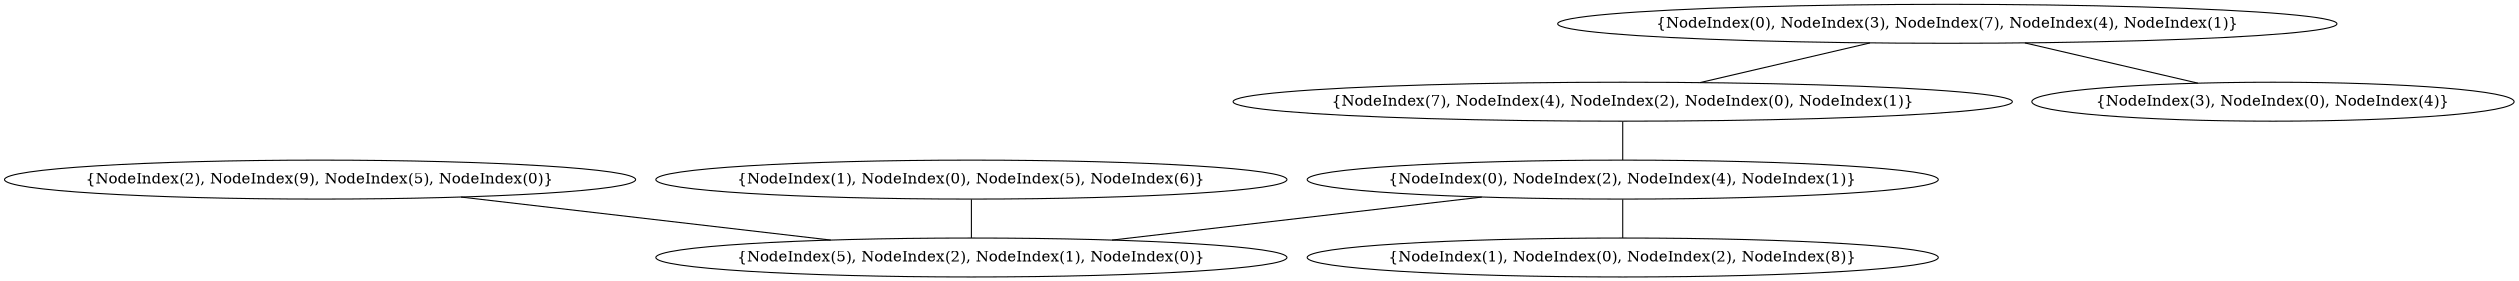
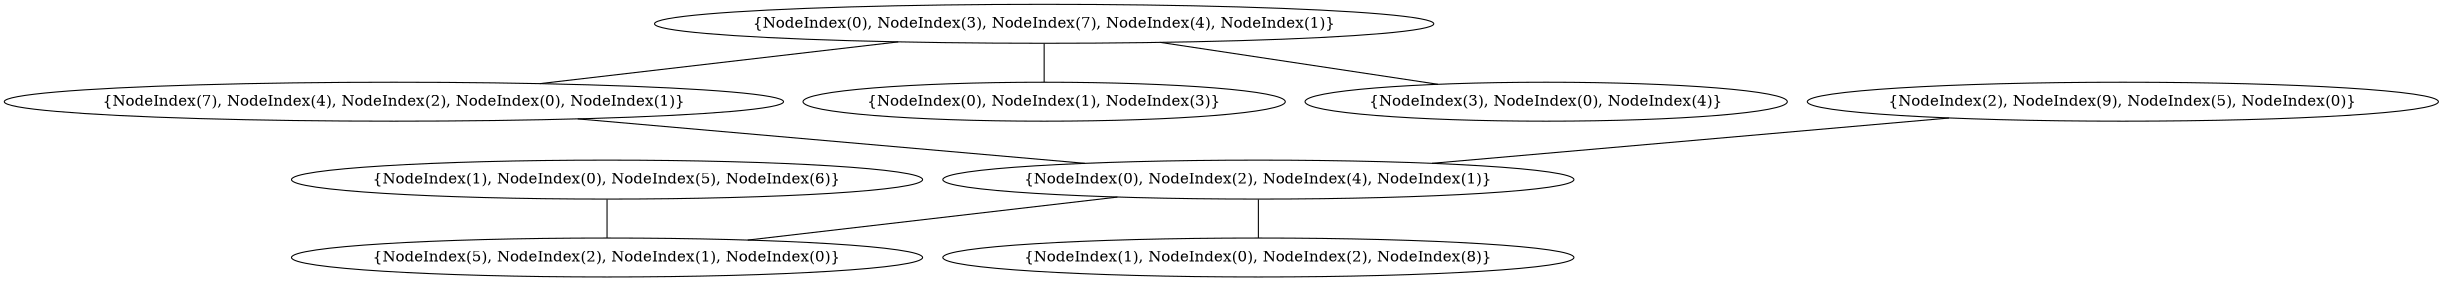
none -> (1044, 102)
(646, 219) -> (1690, 141)
